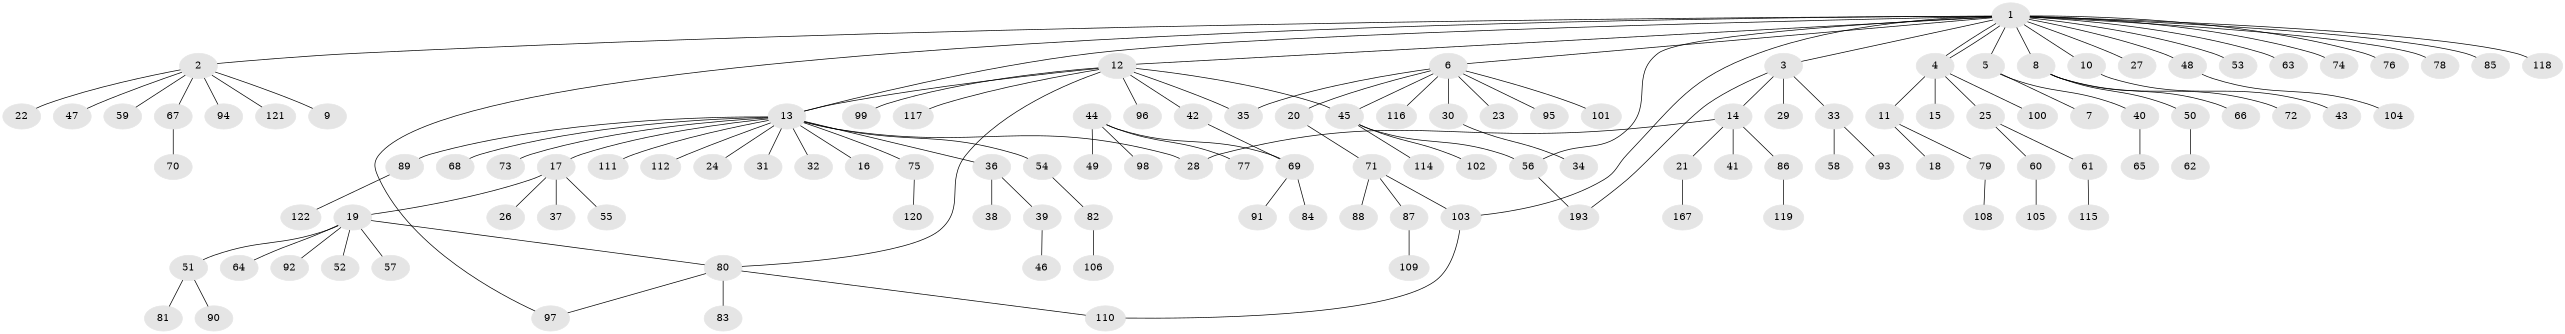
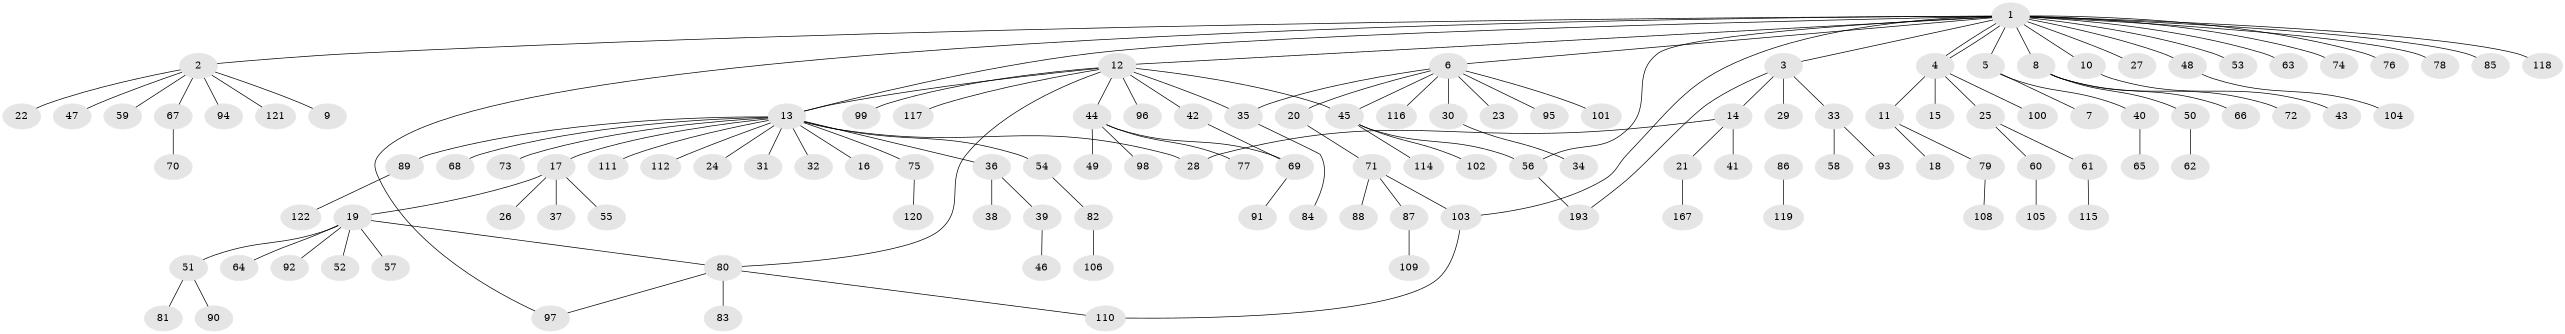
none -> (1105, 91)
(1758, 142) -> none
(1301, 192) -> (1314, 151)
